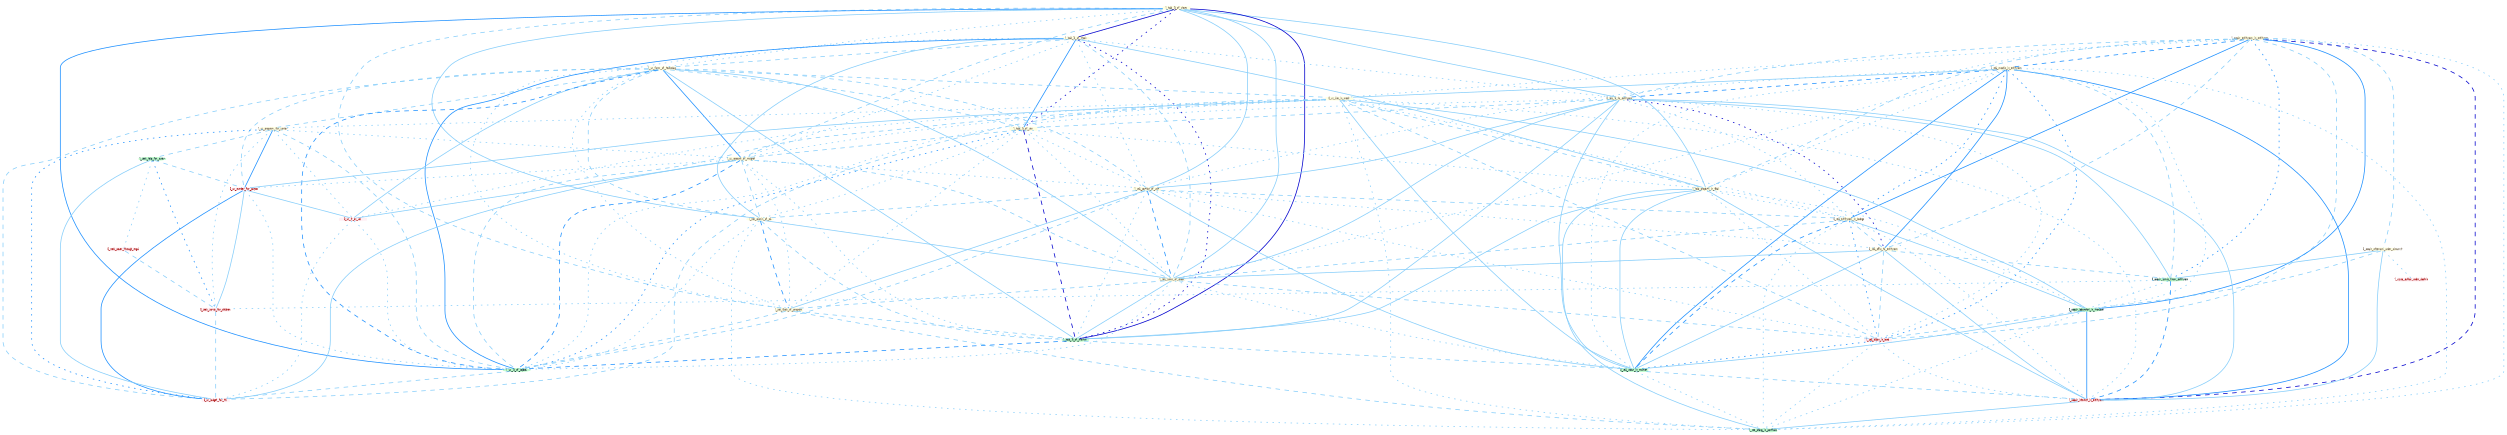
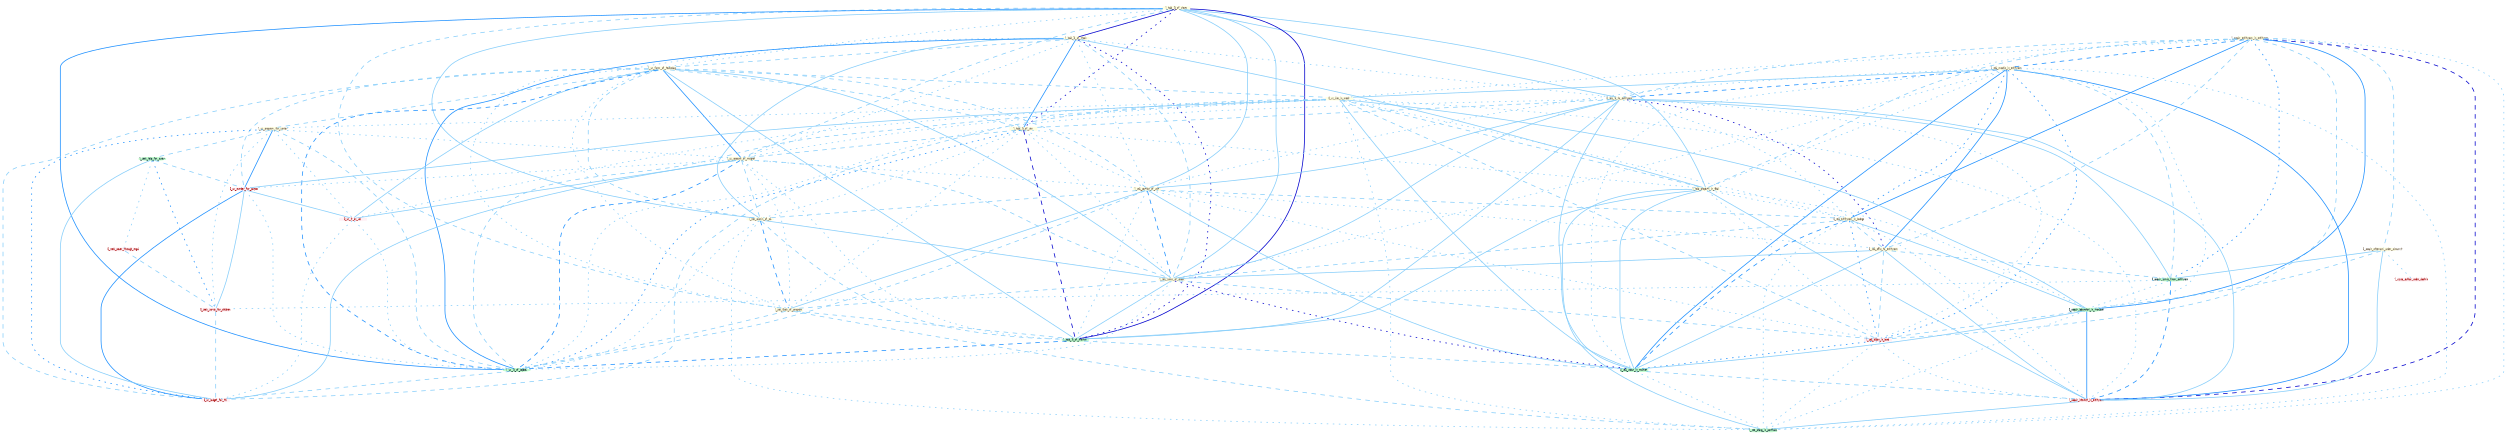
(1399, 334) -> (1399, 334)
